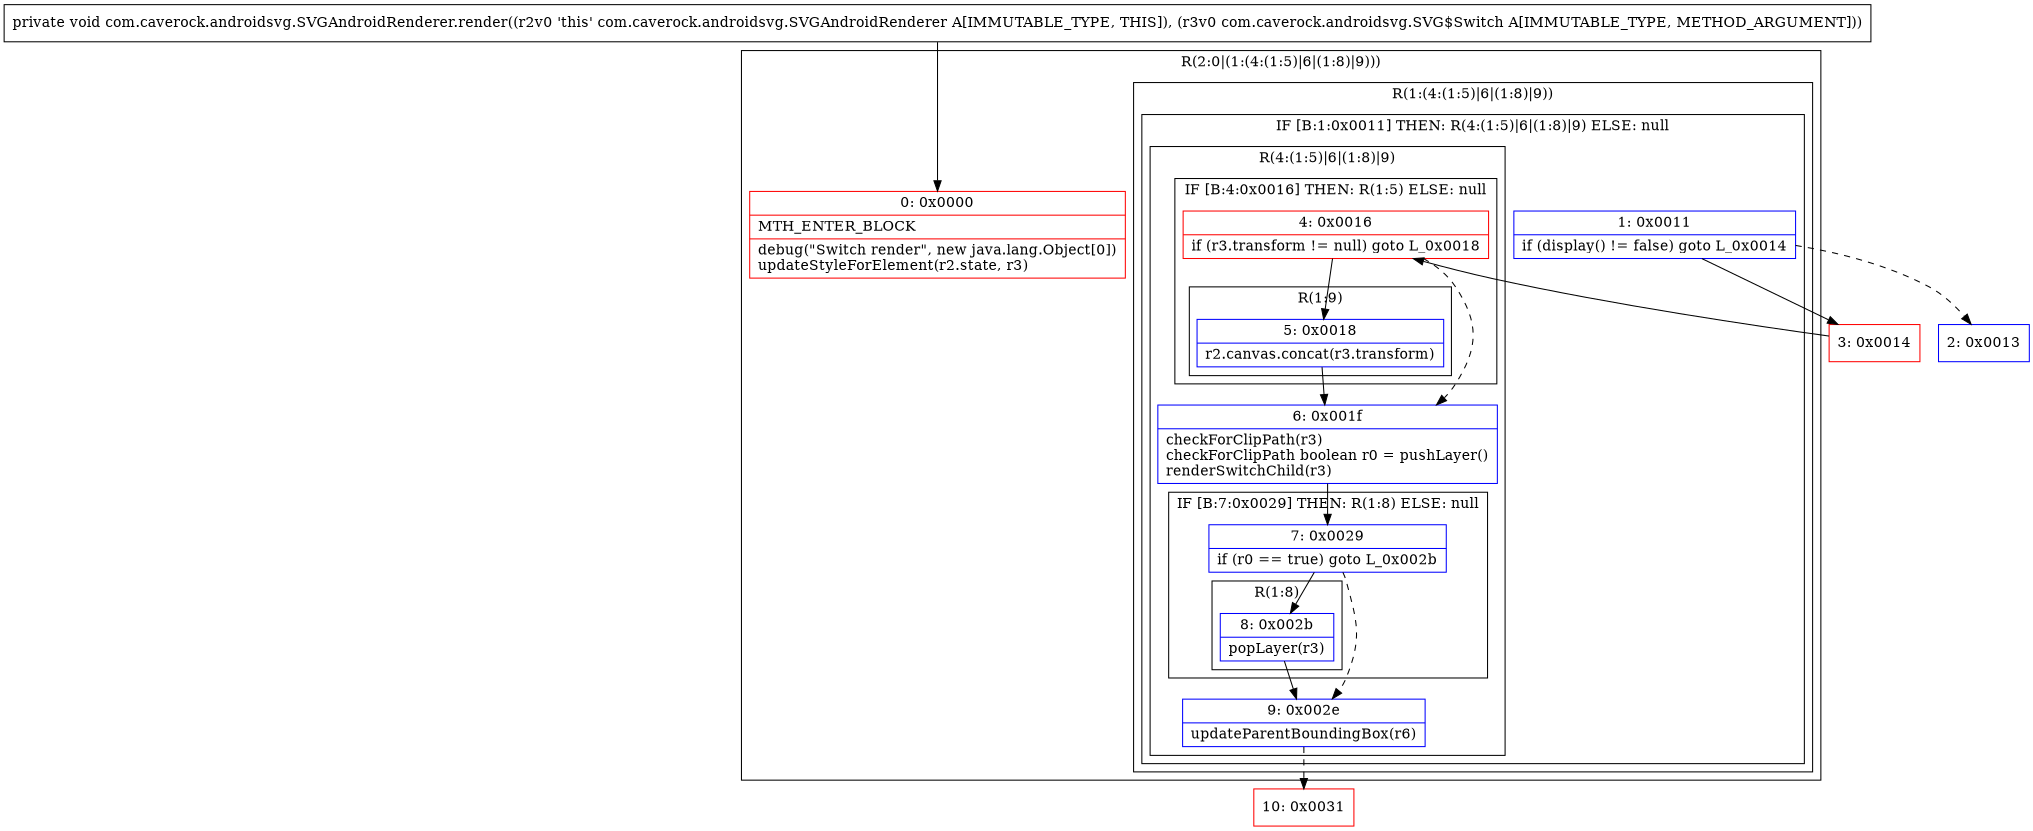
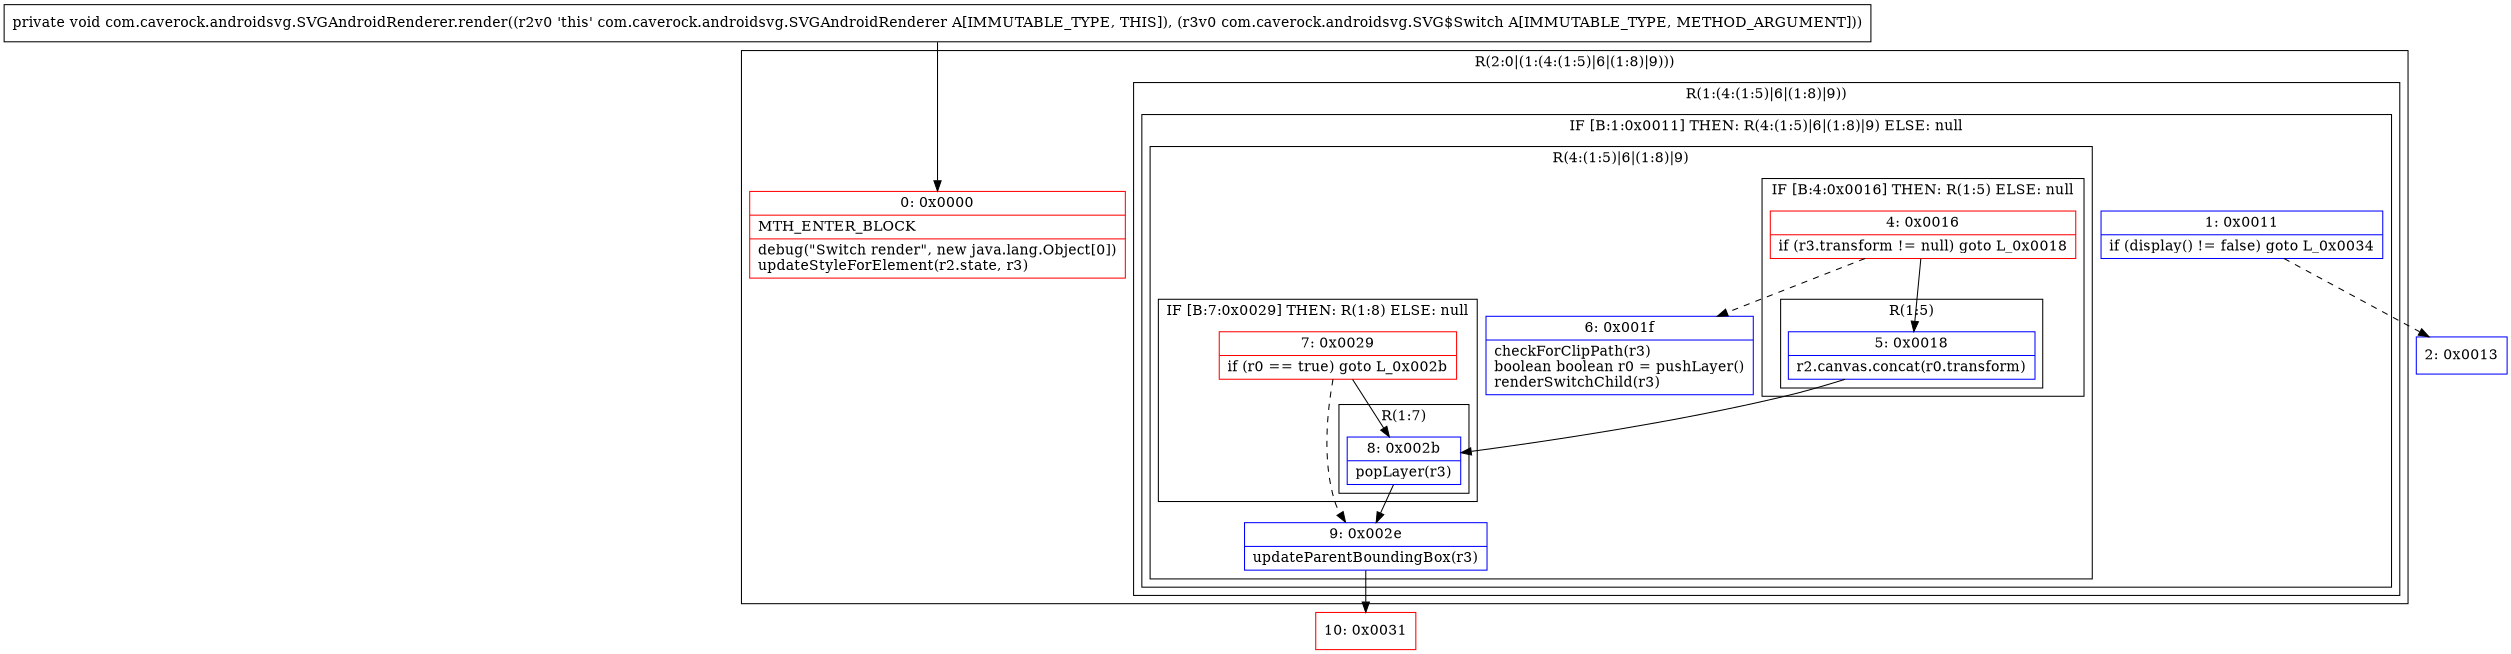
(1655, 246) -> (2242, 246)
(1320, 299) -> (1912, 311)
(1875, 343) -> none
(1320, 354) -> (1912, 367)
(1323, 381) -> (1660, 422)
(1328, 456) -> (1620, 367)
(1328, 499) -> none
(1328, 548) -> (1338, 356)
(1277, 593) -> (1404, 416)
(1304, 734) -> (1366, 558)
(1304, 763) -> (1366, 586)
